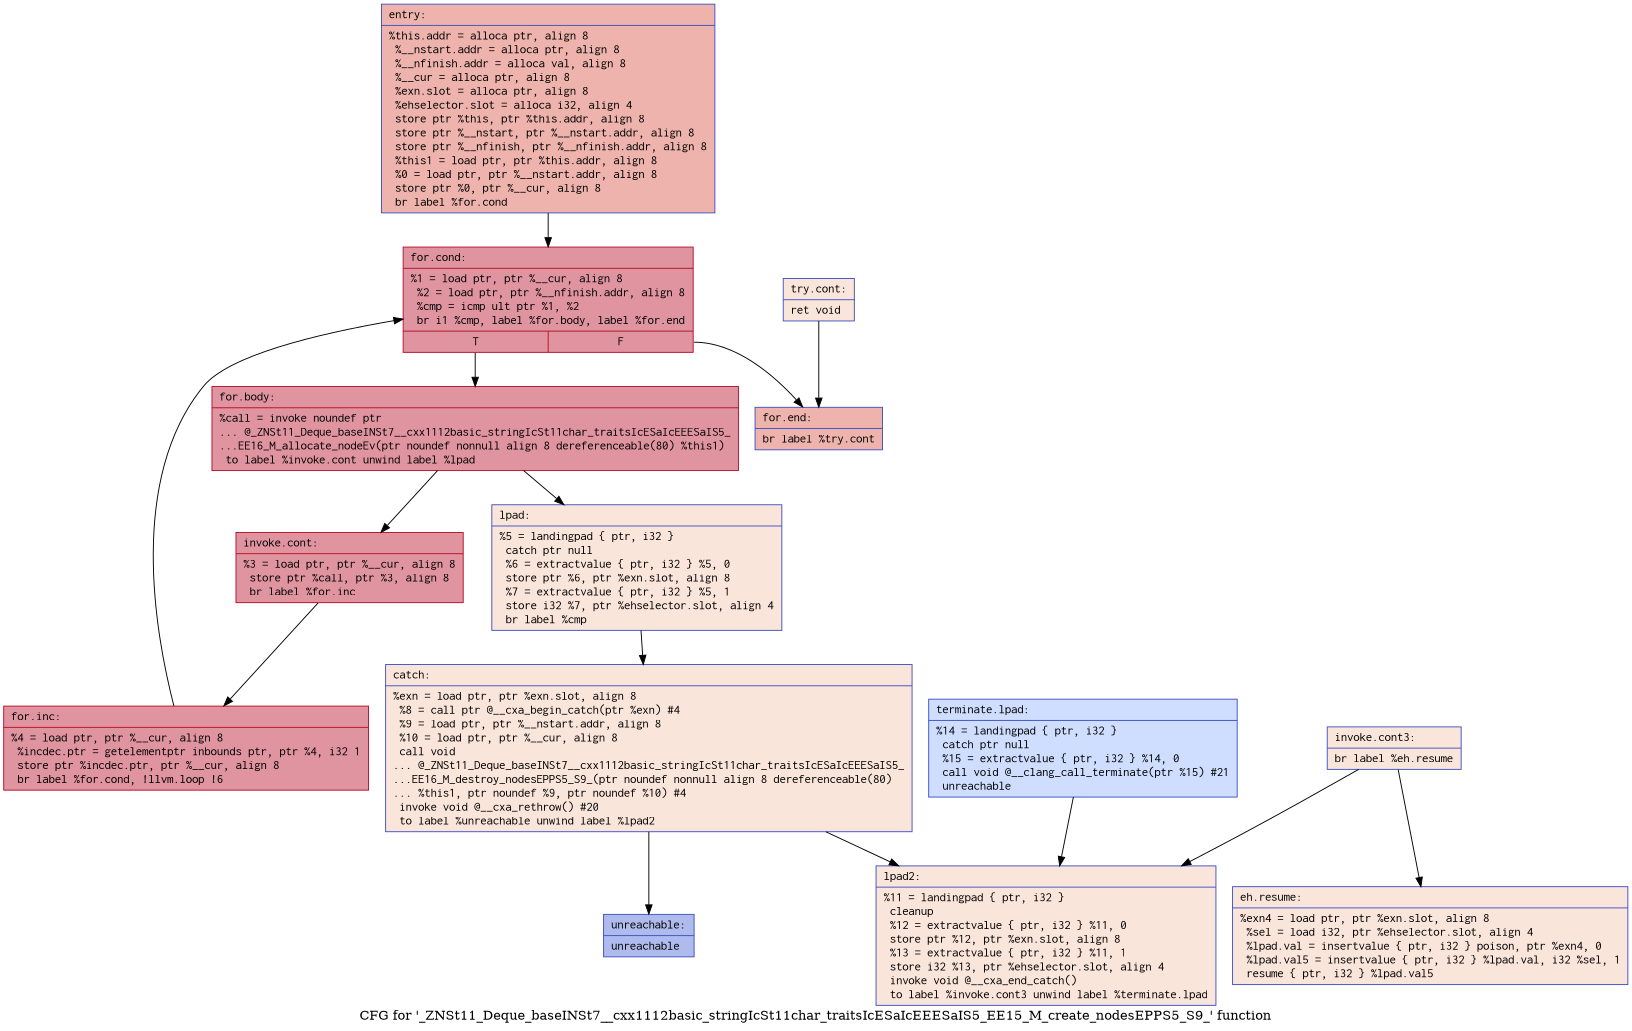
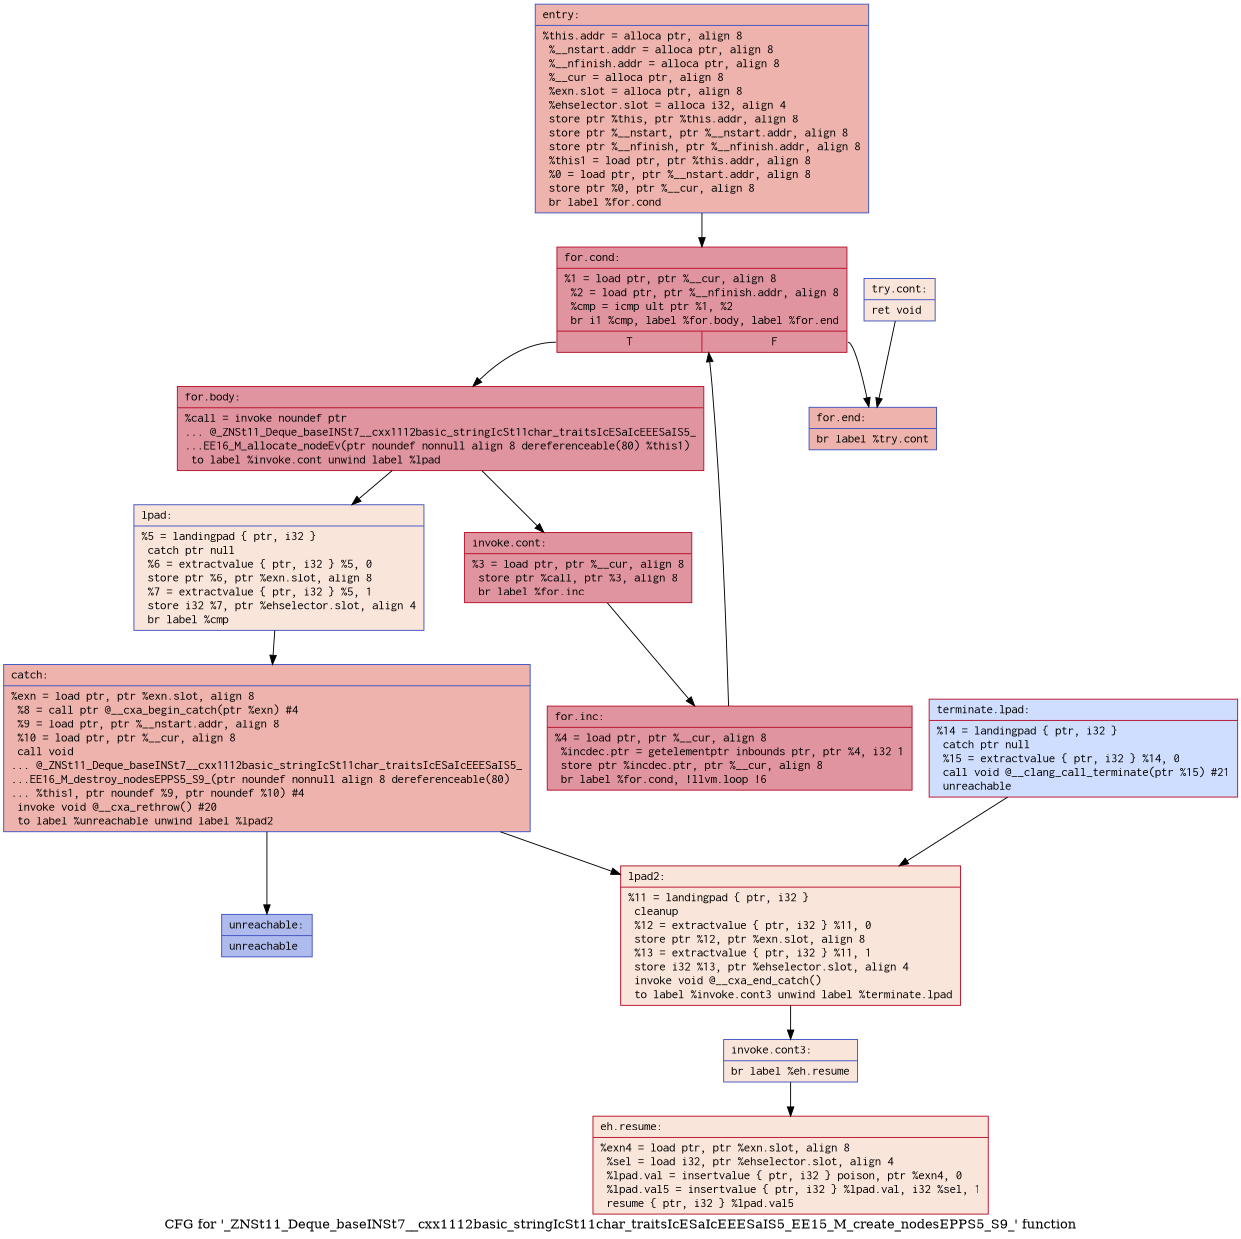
(508, 63) -> (661, 63)
(649, 748) -> (267, 748)
(1083, 748) -> (1083, 748)
(1275, 816) -> (791, 1018)
(1046, 936) -> (791, 936)
(1430, 936) -> (791, 1165)
